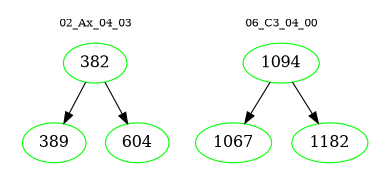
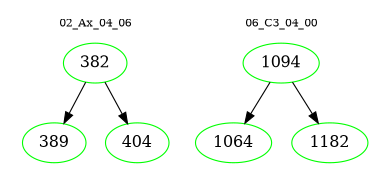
(96, 24) -> (96, 24)
(137, 143) -> (137, 143)
(234, 143) -> (234, 143)
